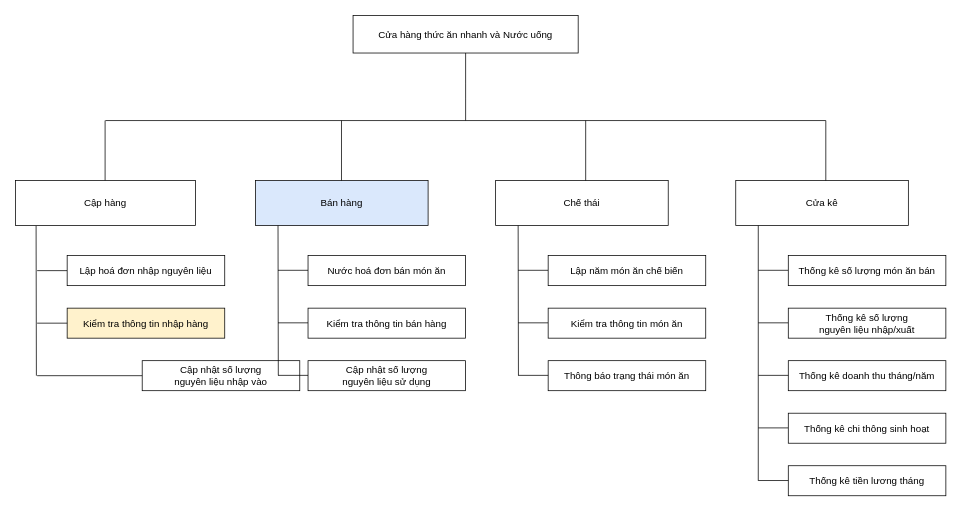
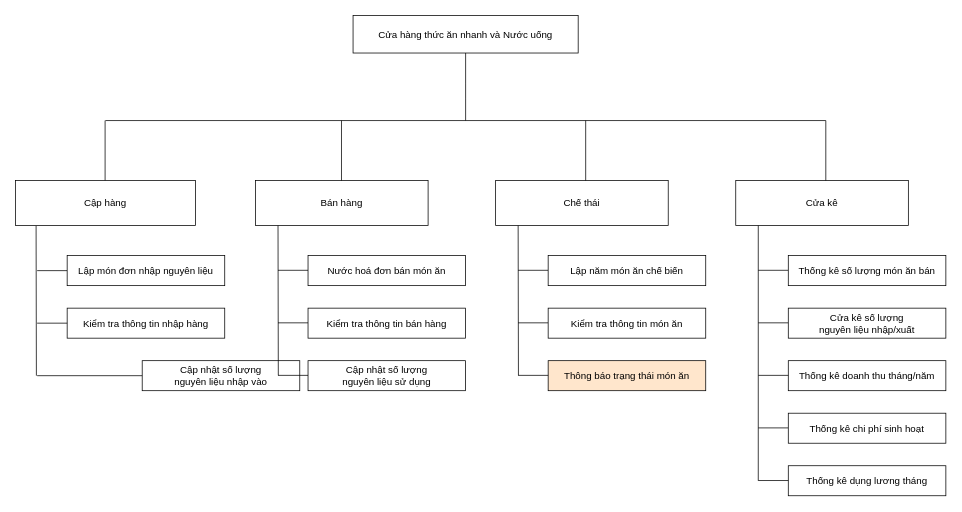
(342, 203) -> (342, 203)
(146, 270) -> (146, 270)
(146, 323) -> (146, 323)
(867, 323) -> (867, 323)
(627, 375) -> (627, 375)
(867, 428) -> (867, 428)
(867, 480) -> (867, 480)
